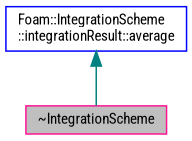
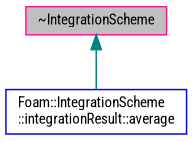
(96, 86) -> (96, 70)
